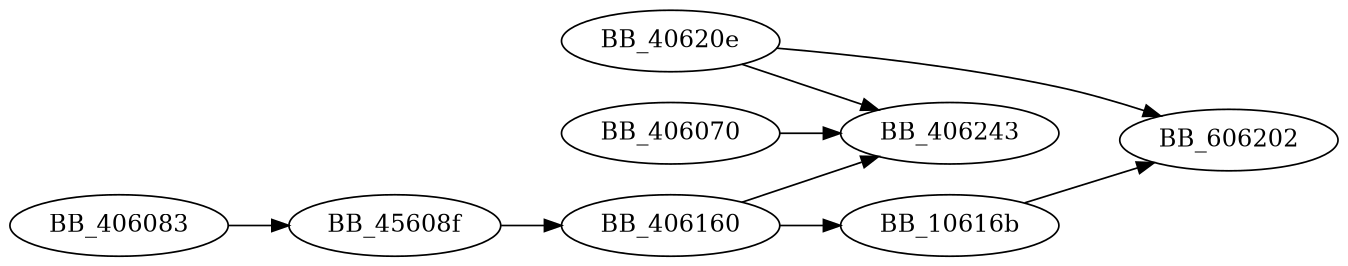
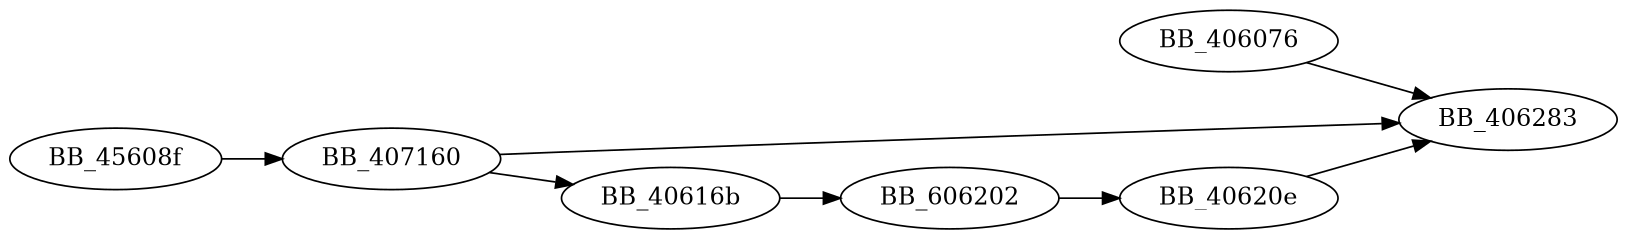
(962, 70) -> (1081, 198)
(671, 133) -> (1229, 41)
(950, 133) -> (1508, 120)
(119, 226) -> none
(671, 226) -> (392, 159)
(950, 226) -> (671, 198)
